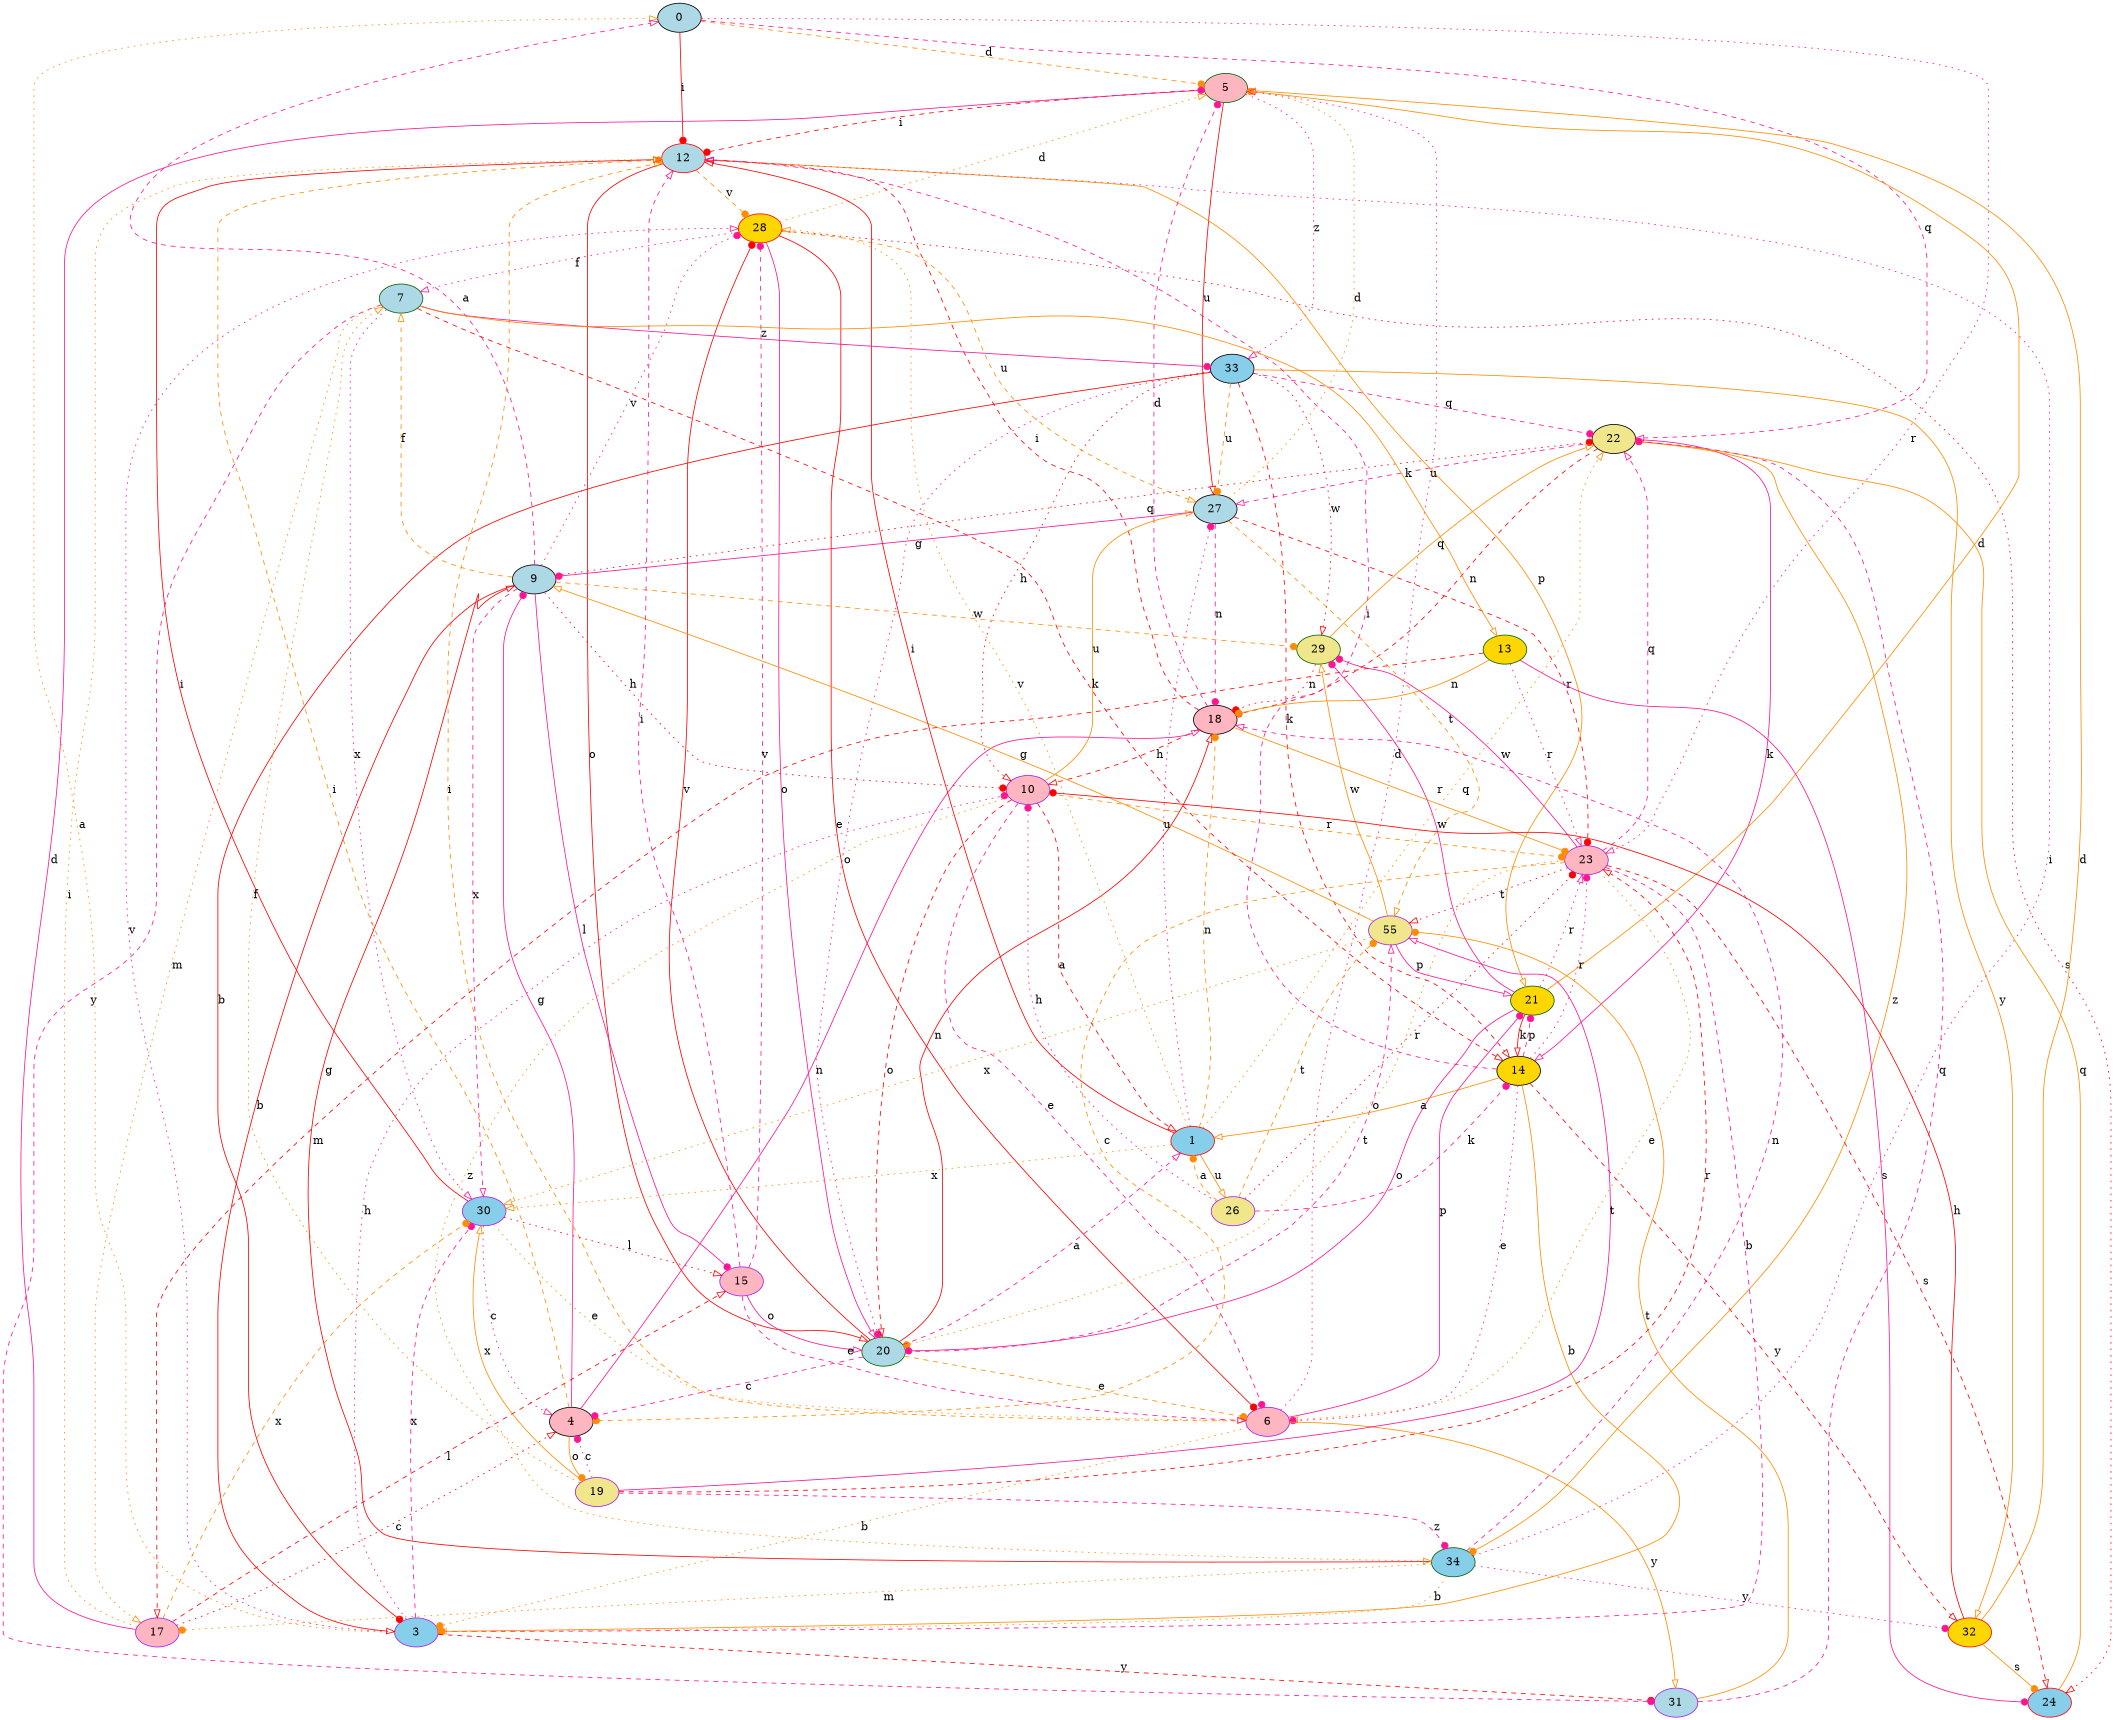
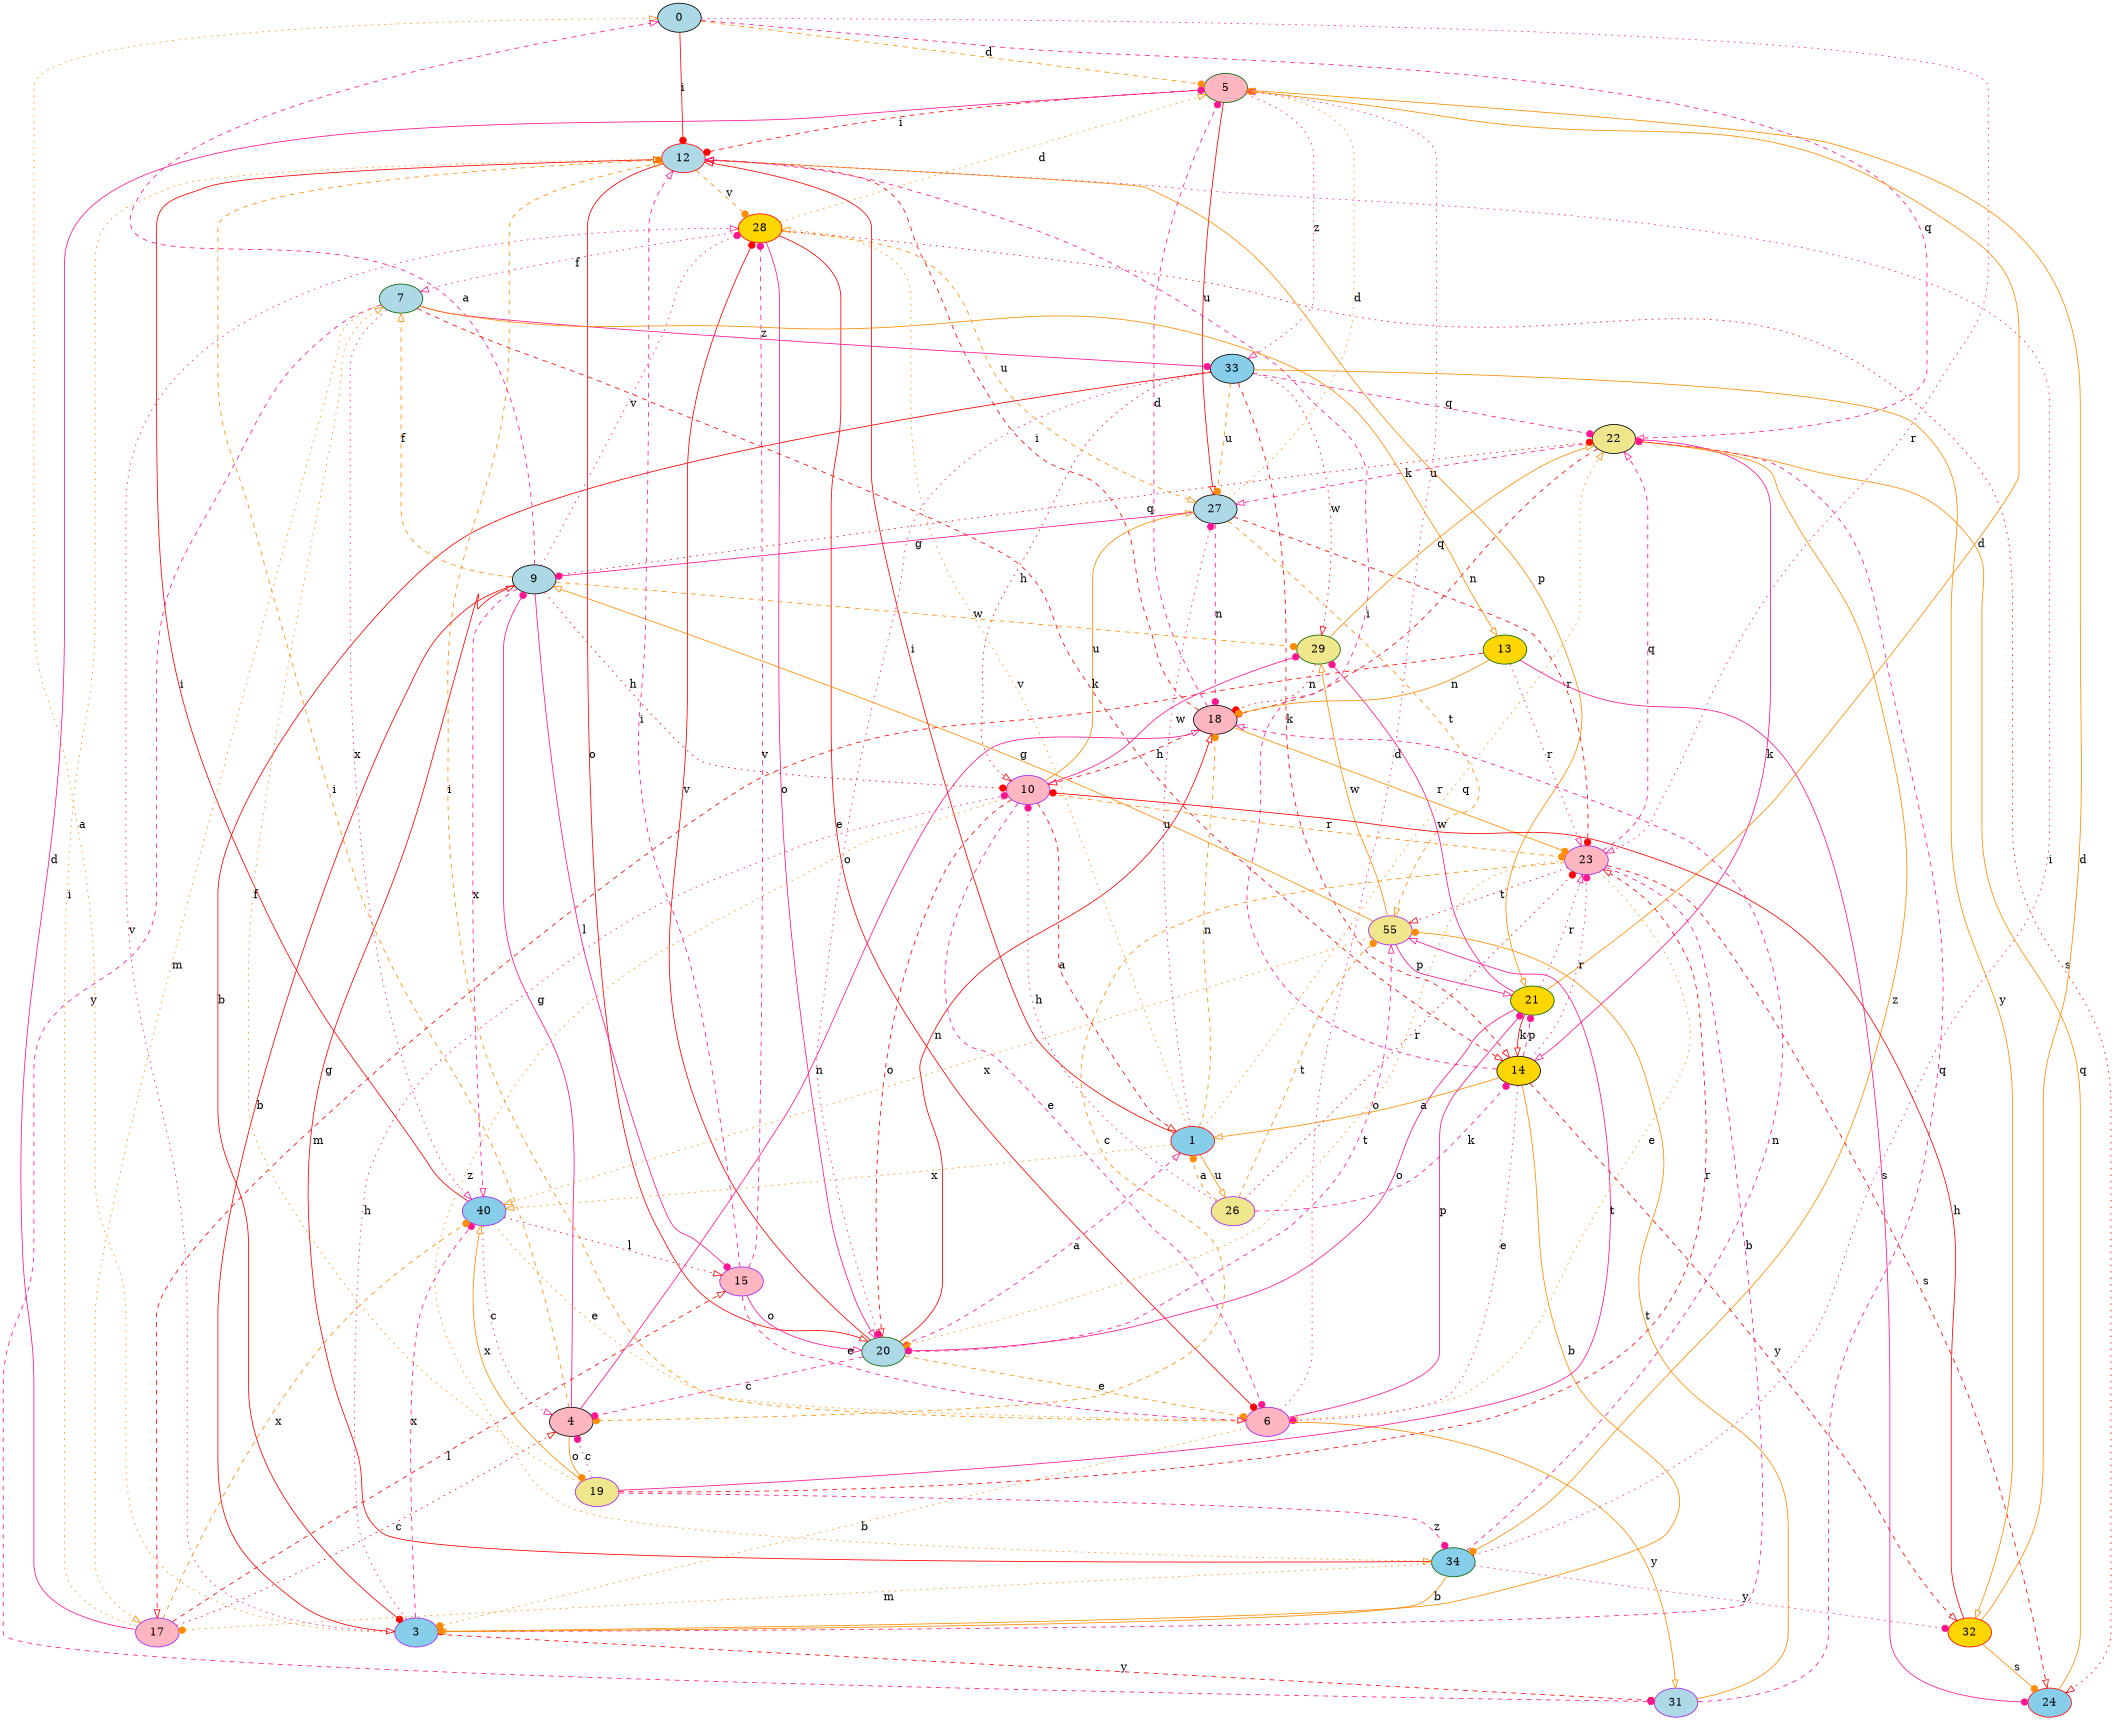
(1474, 734) -> (1165, 712)
(484, 1211) -> (484, 1211)
(953, 1626) -> (953, 1626)
